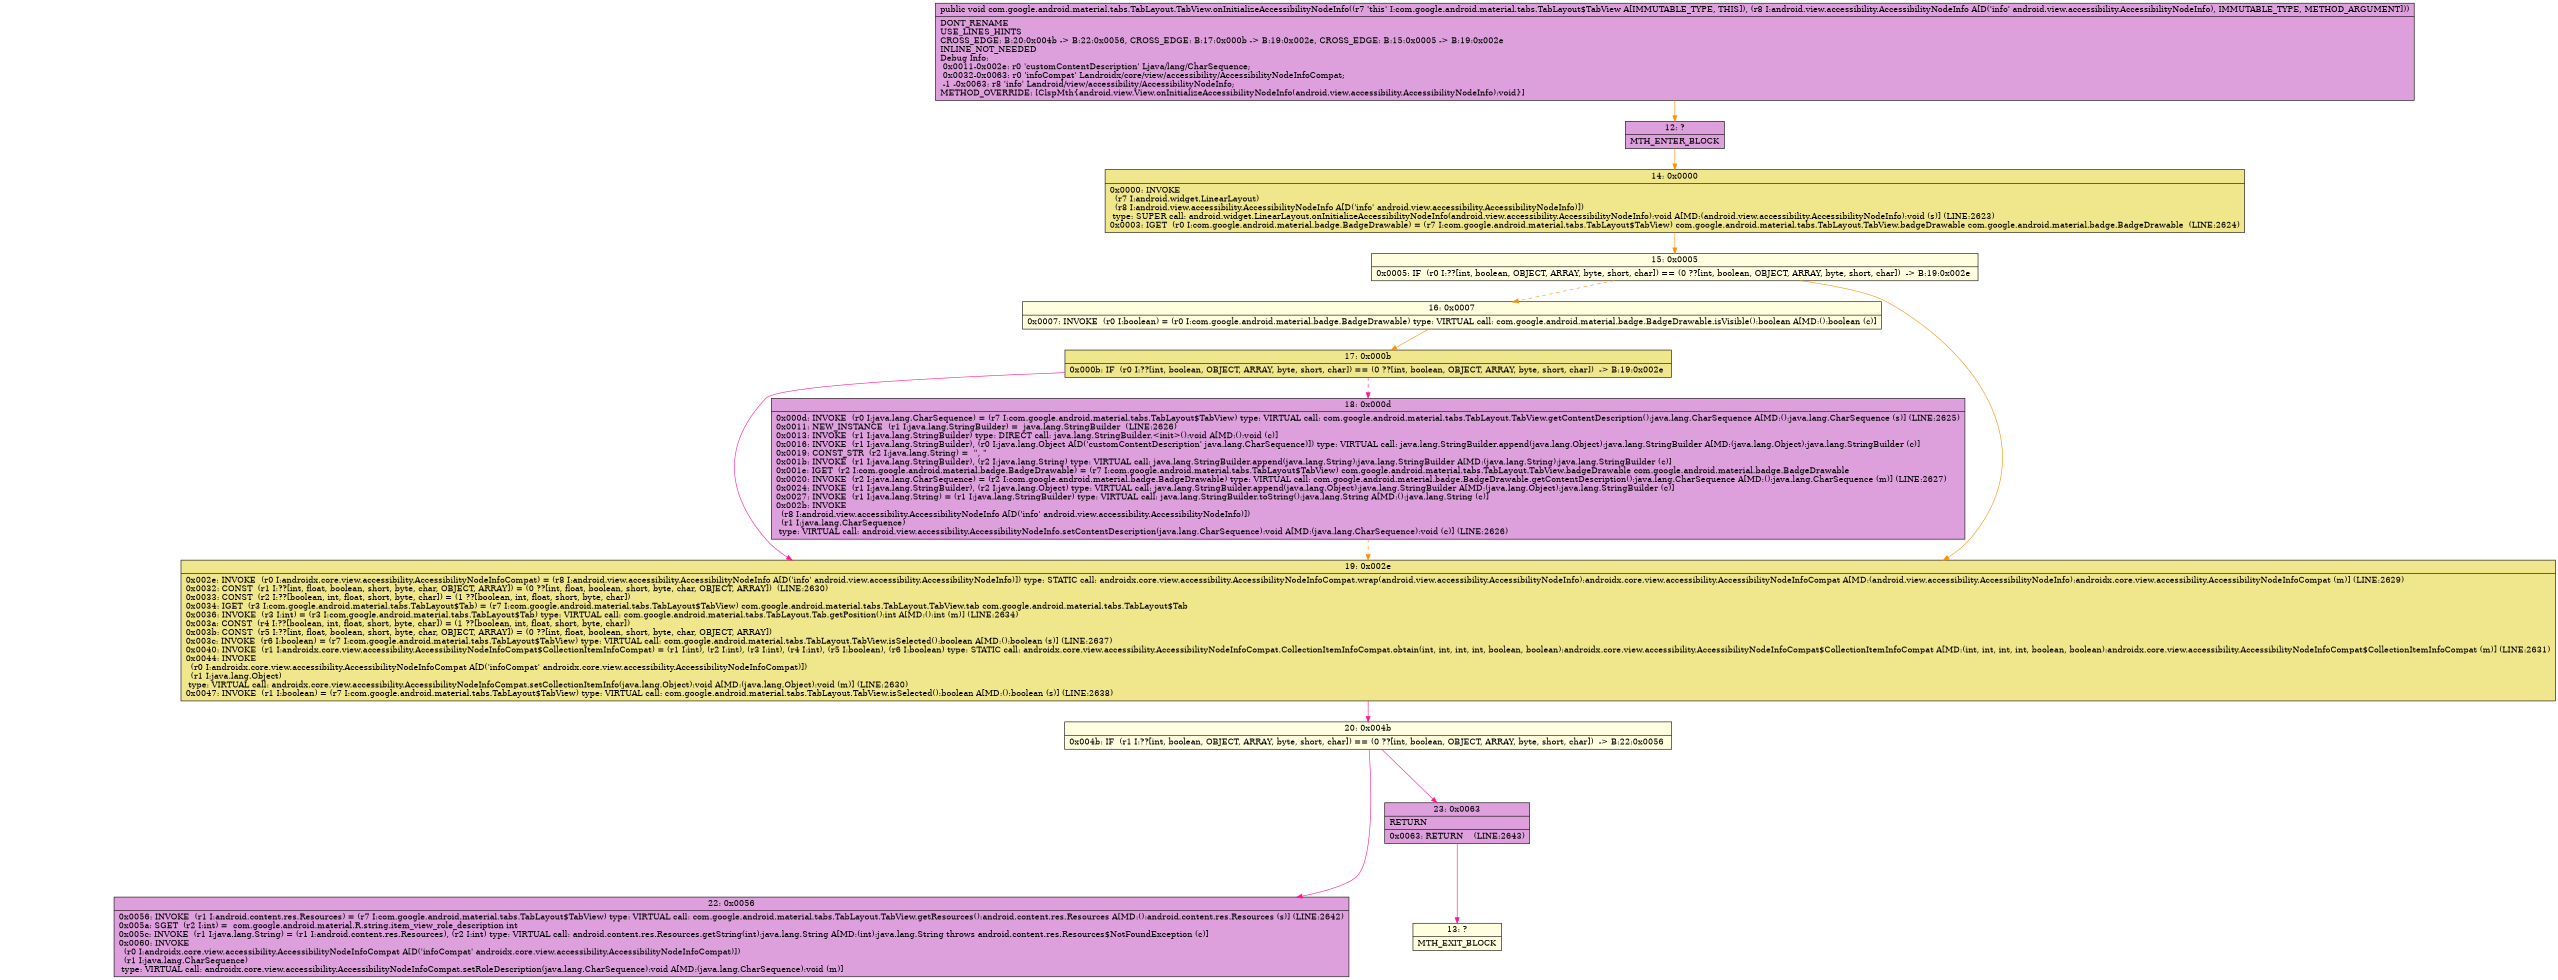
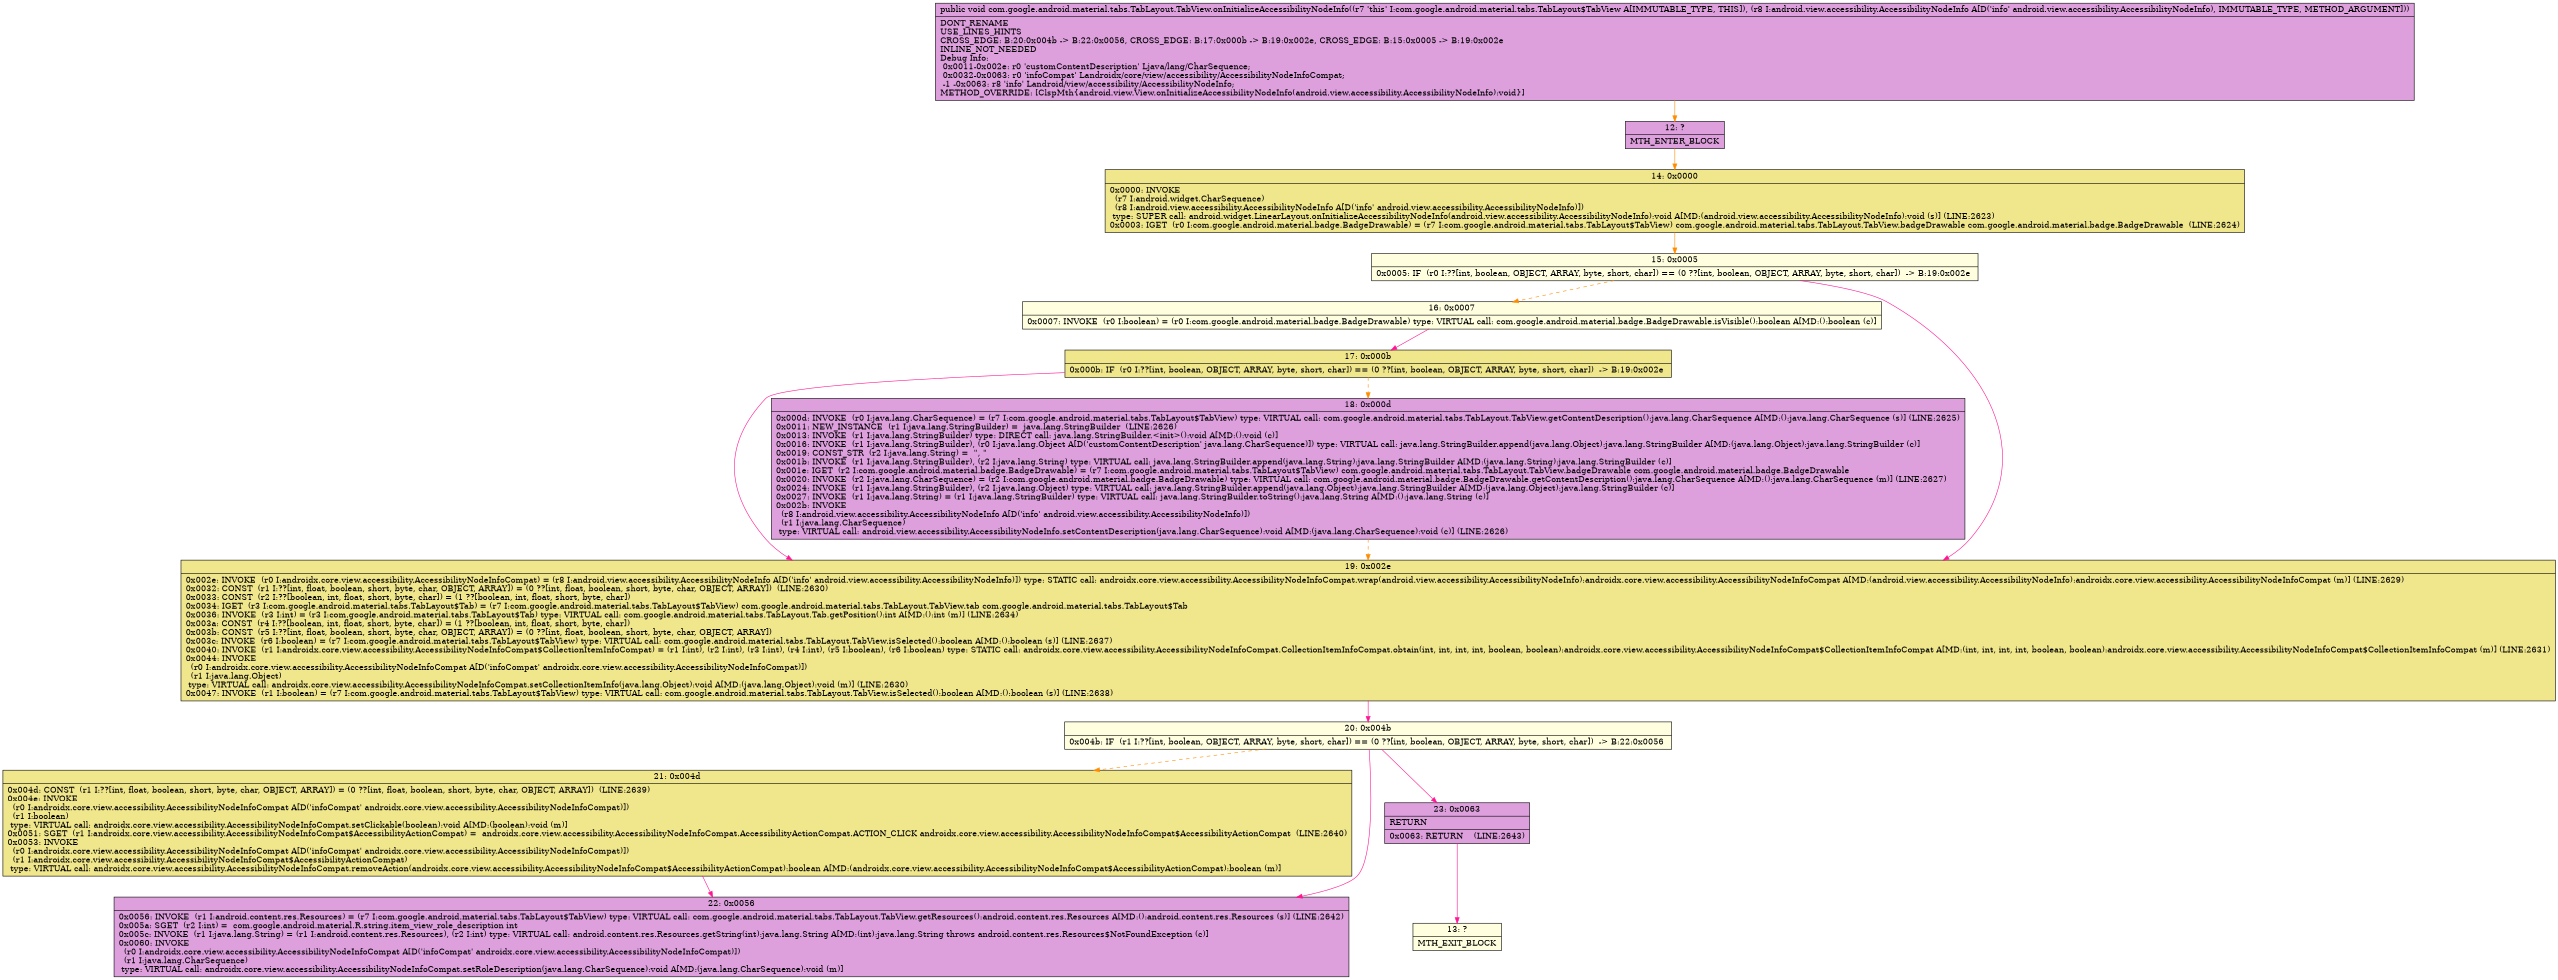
(1185, 199) -> (1187, 199)
(1413, 338) -> (1413, 338)
(1973, 377) -> (1973, 377)
(1368, 385) -> (1368, 385)
none -> (677, 823)
